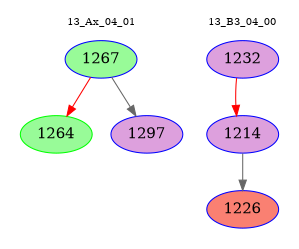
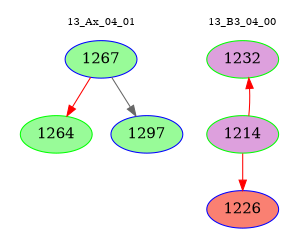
(243, 59) -> (243, 59)
(236, 92) -> (250, 102)
(147, 134) -> (147, 134)
(243, 134) -> (243, 134)
(243, 167) -> (243, 167)
